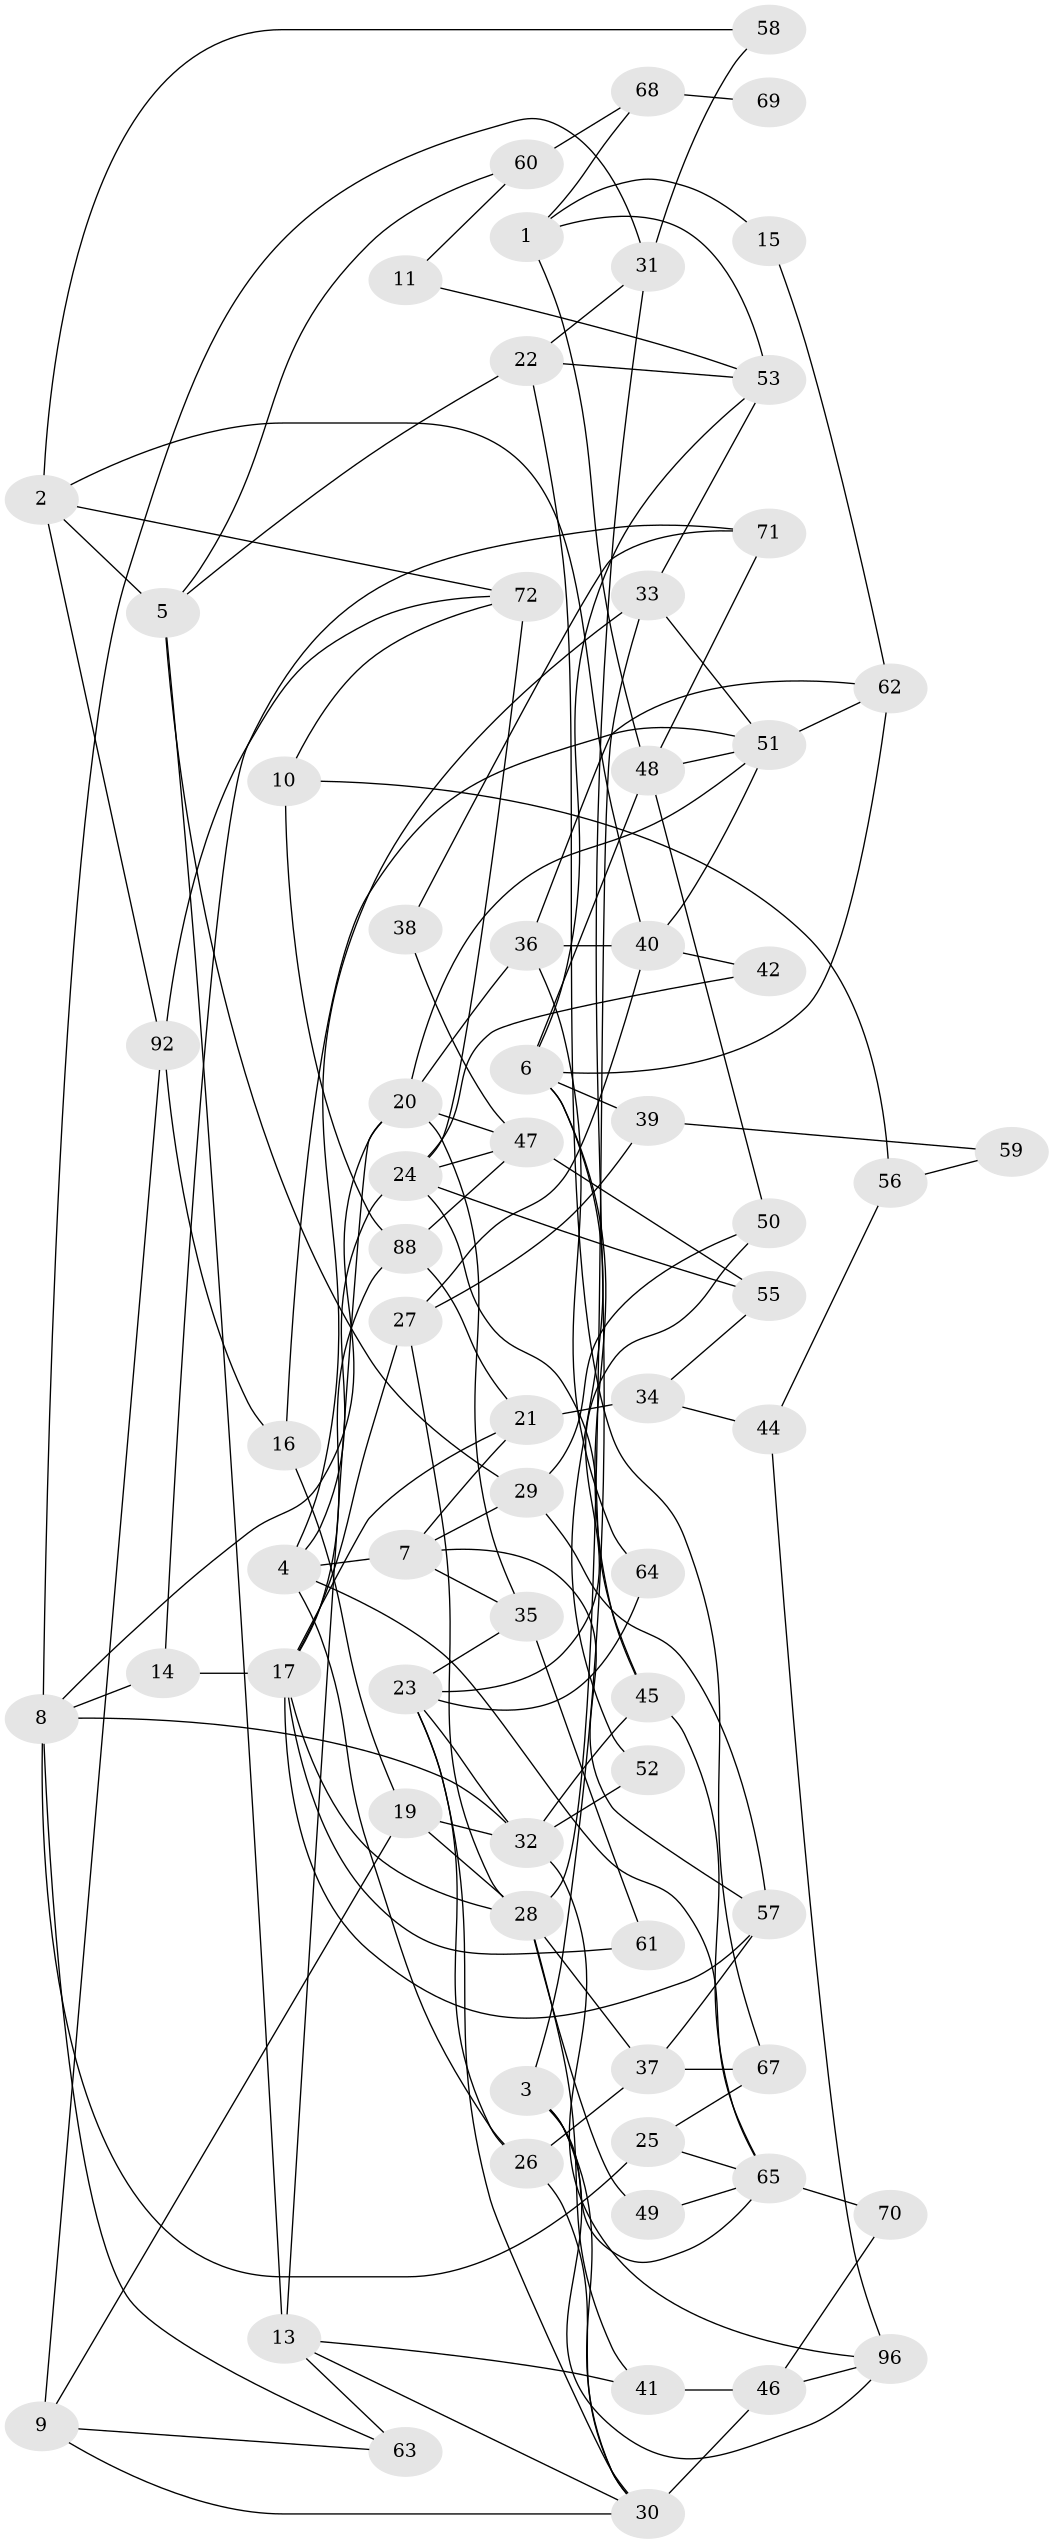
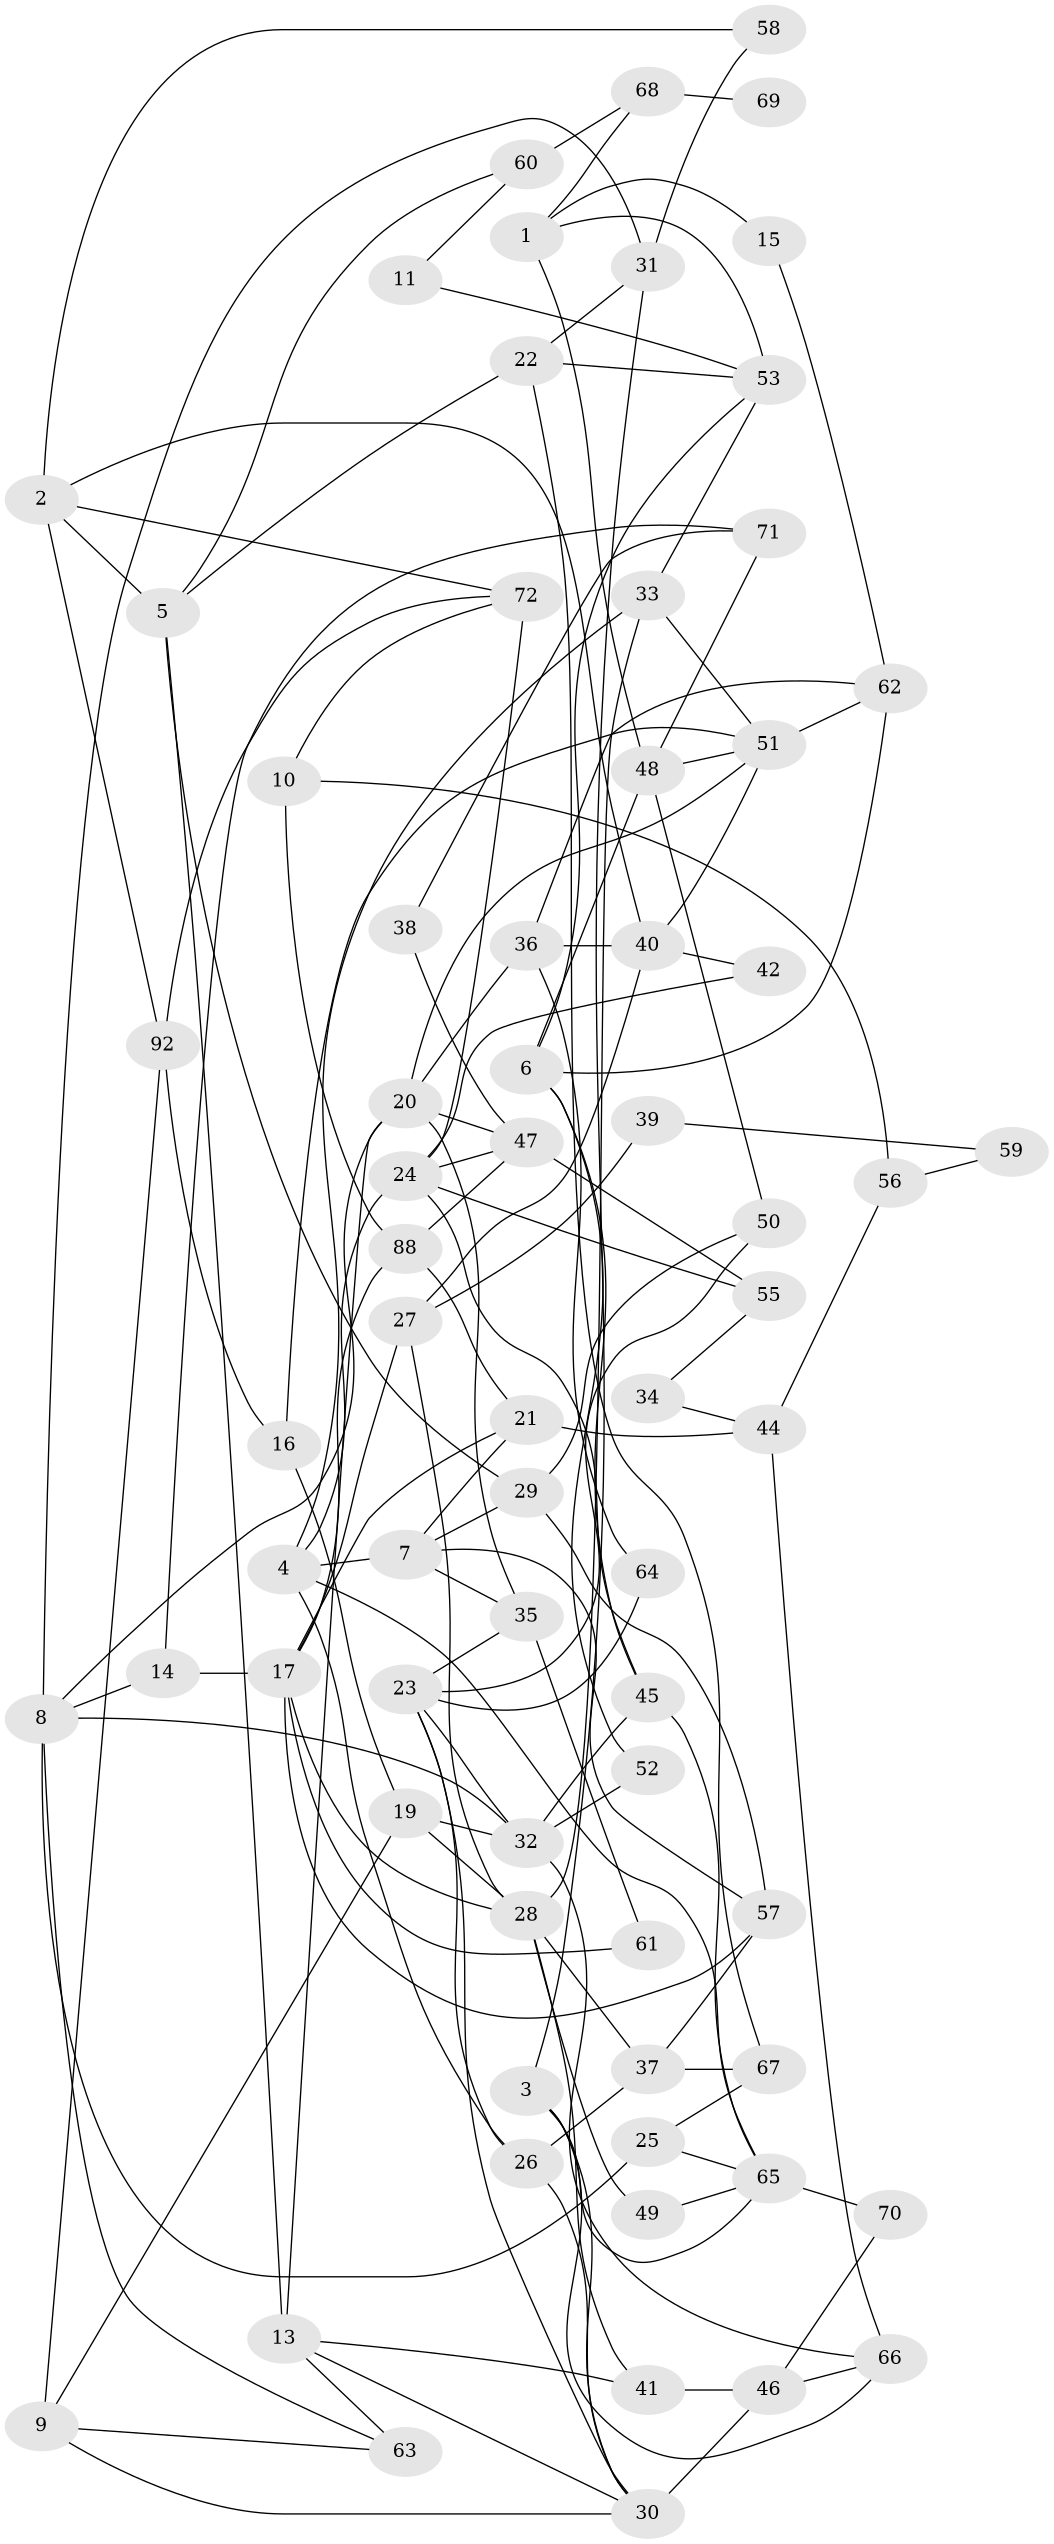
(587, 1095) -> none
(587, 1409) -> (647, 1436)
(891, 2359) -> (891, 2359)
